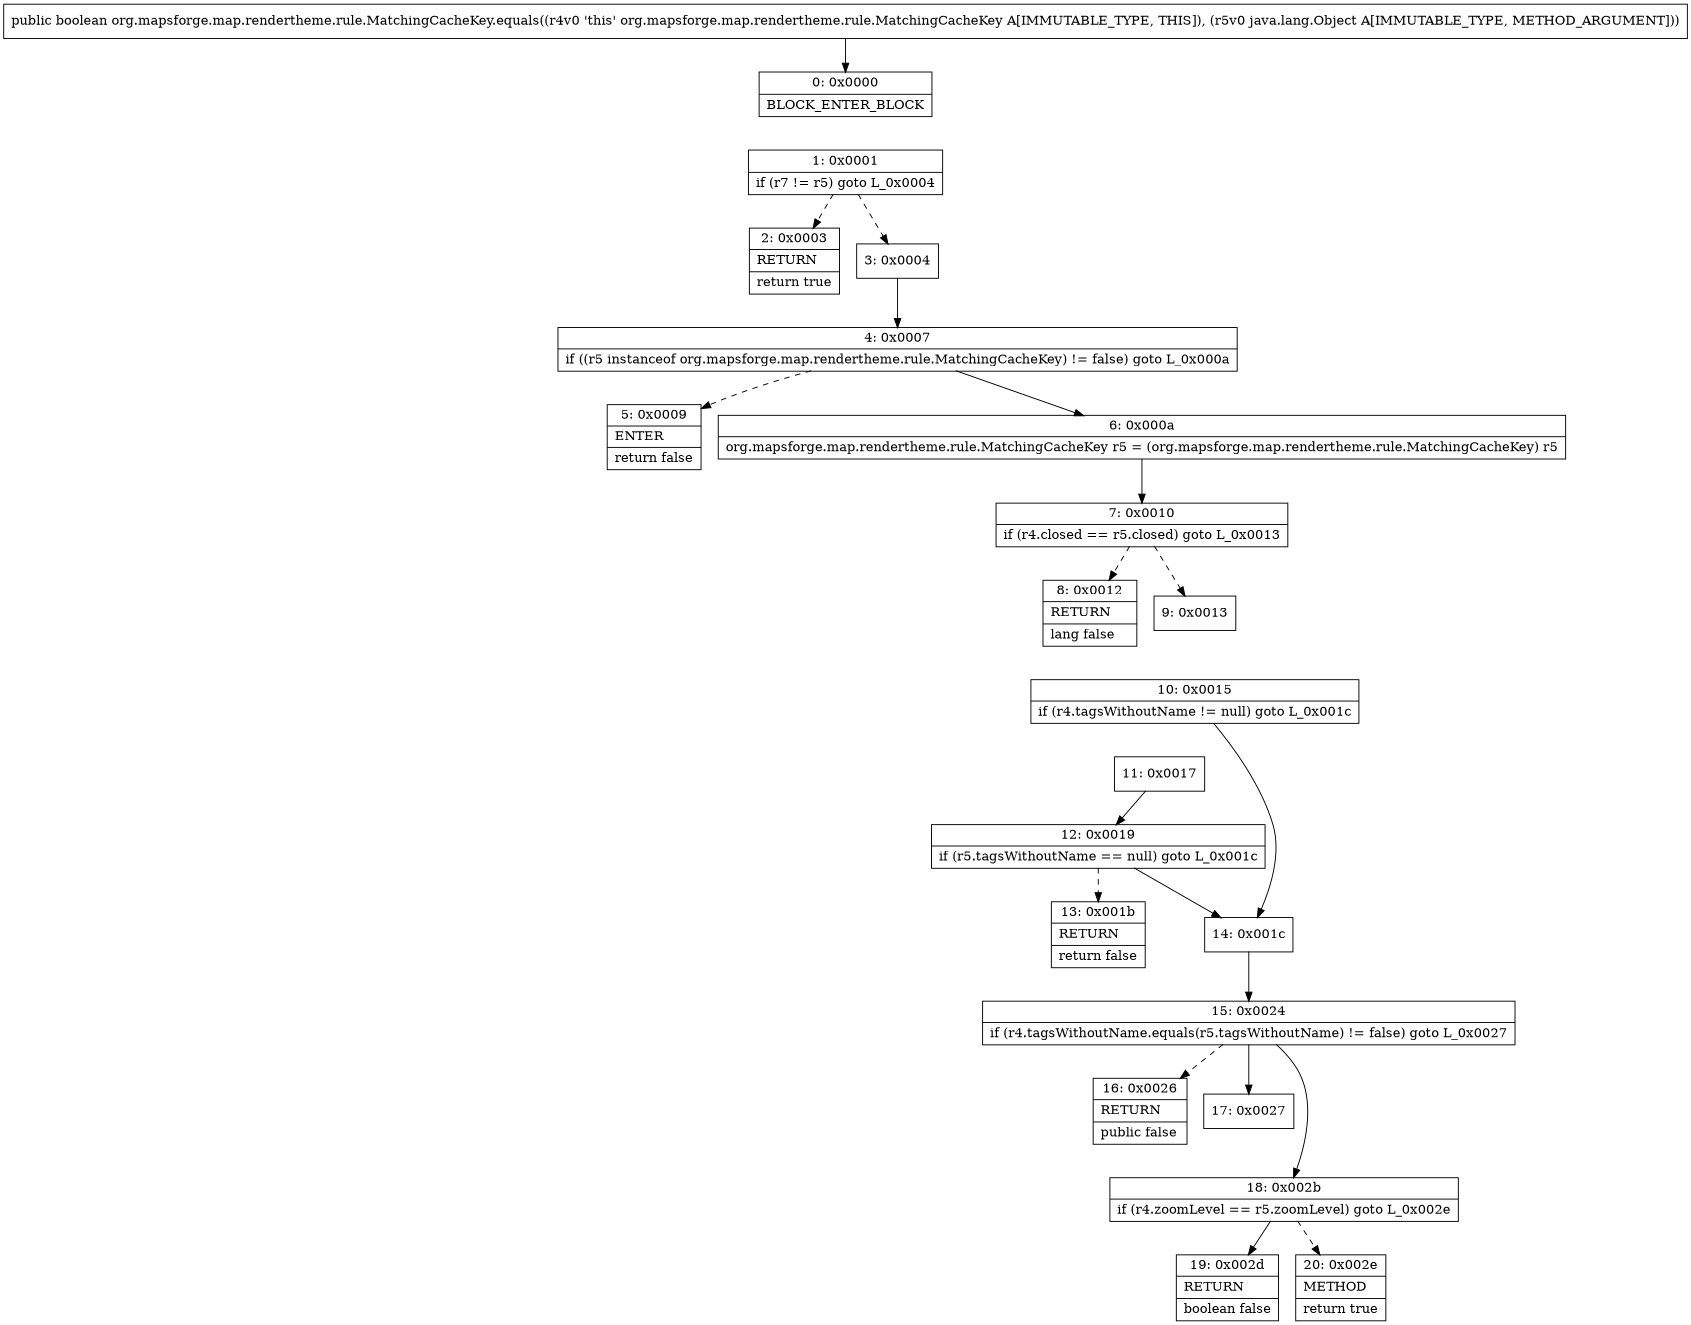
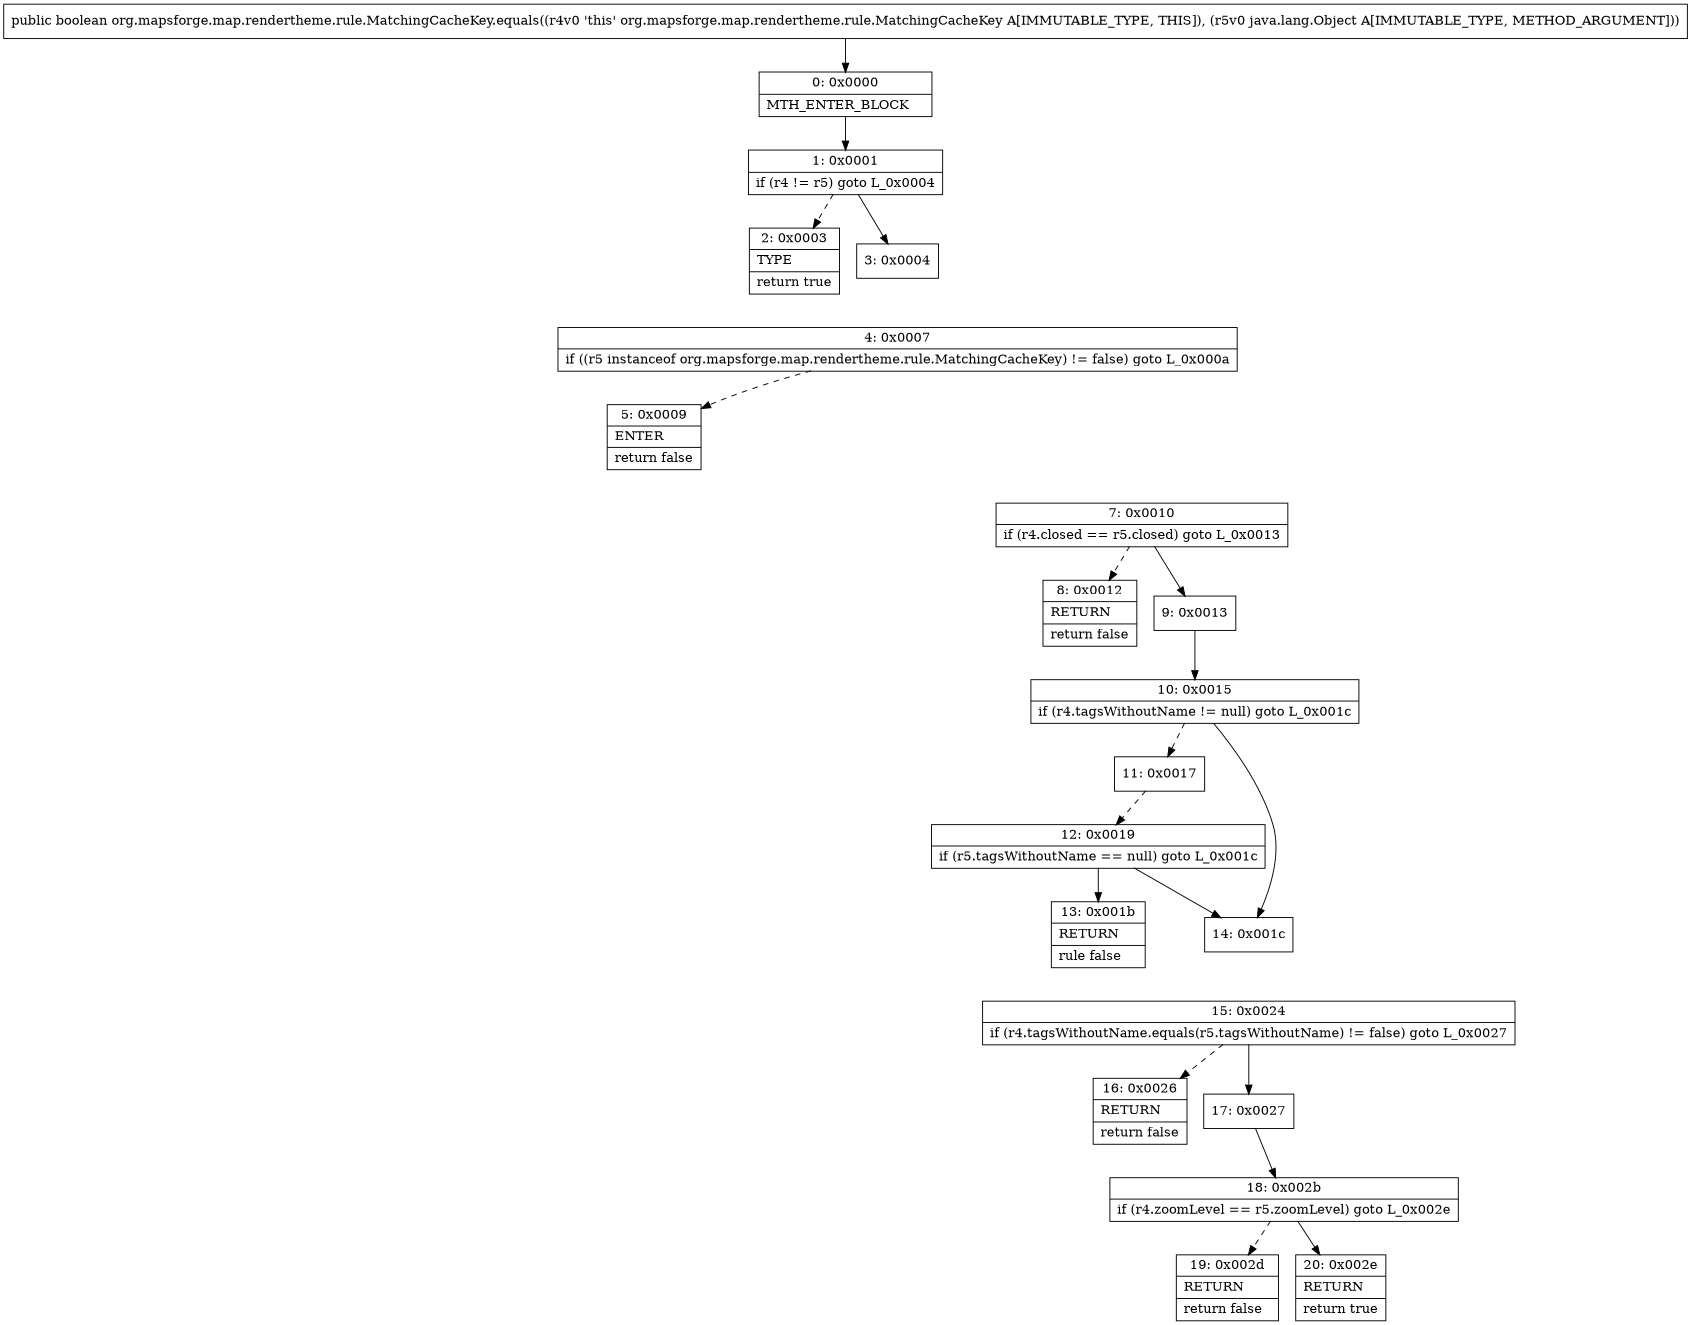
(846, 105) -> (838, 105)
none -> (846, 129)
(846, 183) -> (846, 183)
(871, 215) -> (871, 215)
(787, 260) -> (775, 260)
(898, 298) -> none
(1142, 437) -> none
(1167, 567) -> (1167, 567)
(1083, 635) -> (1090, 635)
none -> (1195, 650)
none -> (1178, 736)
(1134, 804) -> (1134, 804)
(1098, 880) -> (1098, 880)
(1098, 956) -> (1090, 956)
(1249, 972) -> none
(1307, 1103) -> (1264, 1149)
(1139, 1133) -> (1140, 1133)
(1262, 1234) -> (1262, 1234)
(1306, 1234) -> (1306, 1234)
(1335, 1287) -> (1333, 1287)
(1227, 1309) -> (1223, 1309)
